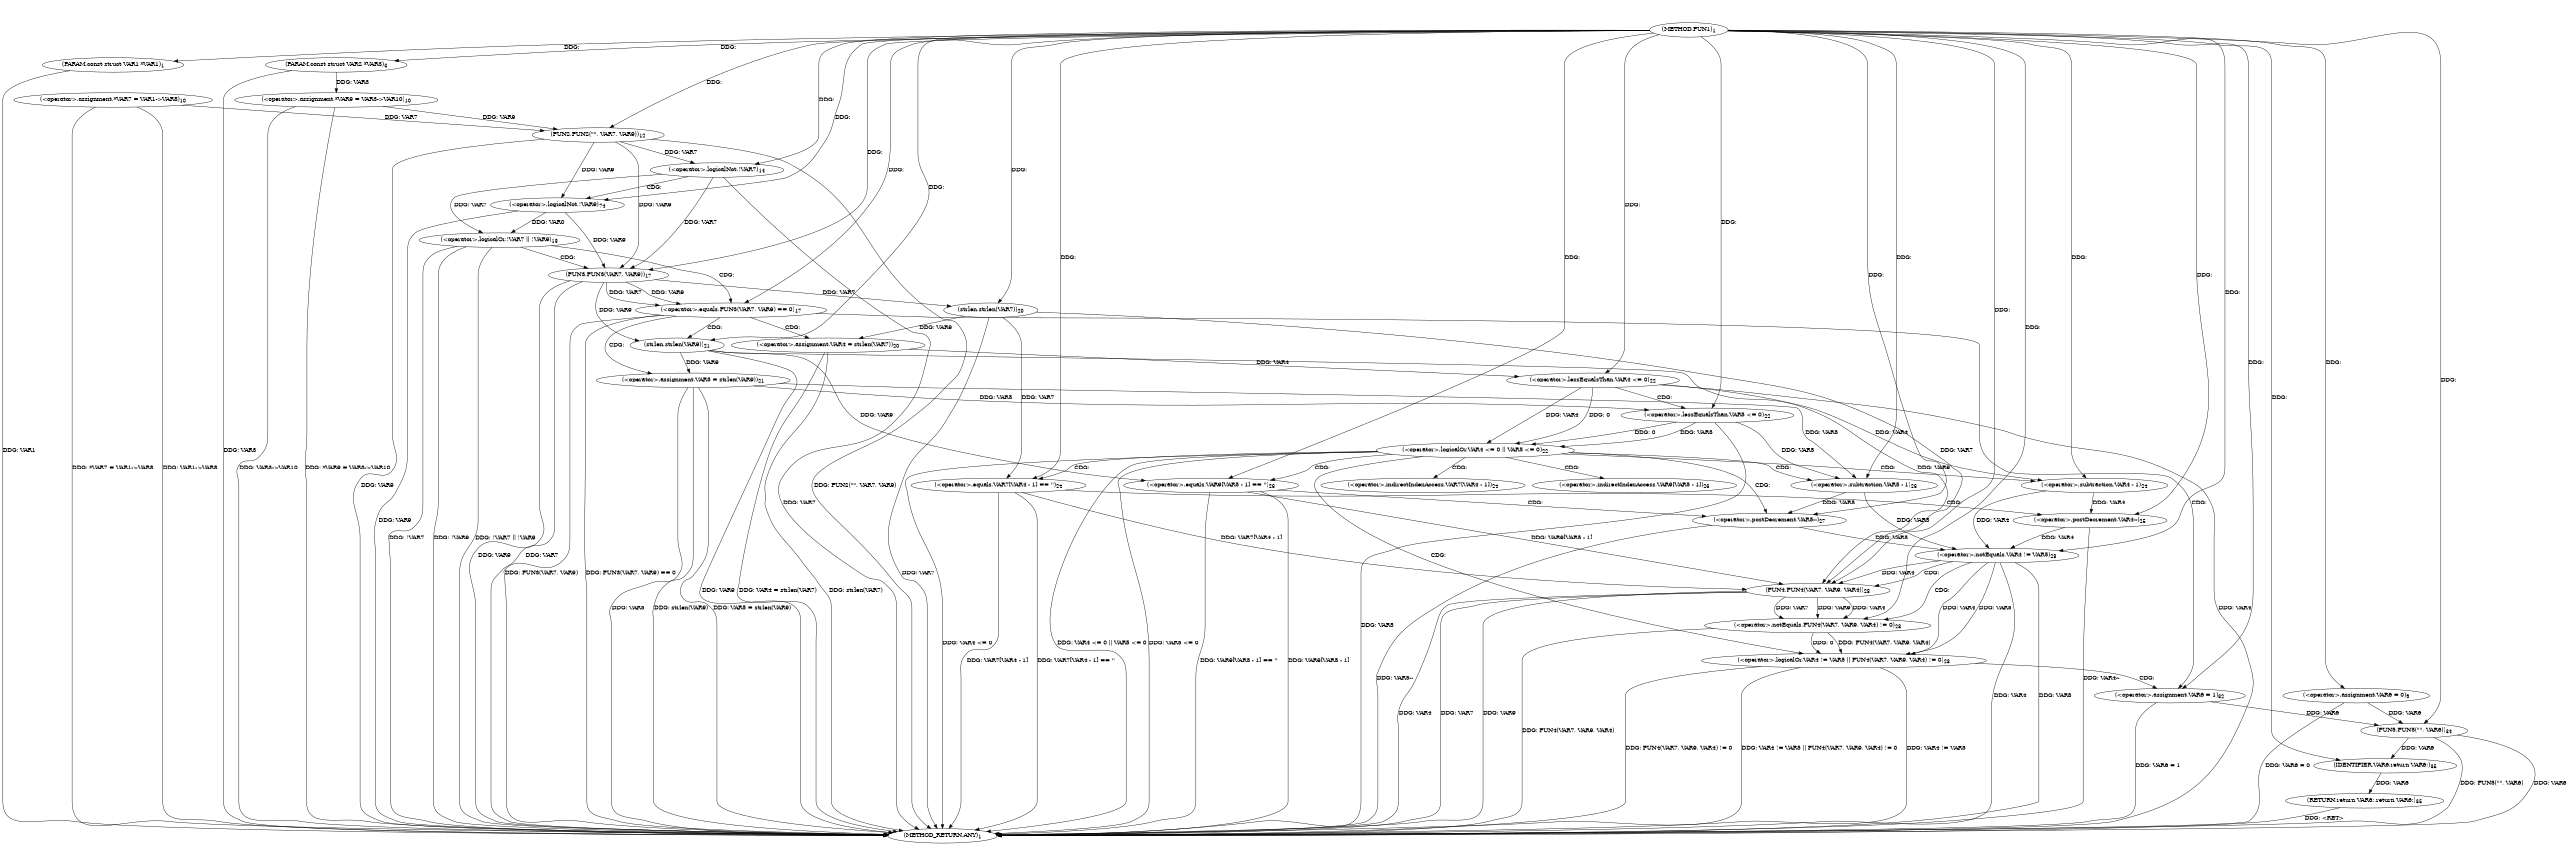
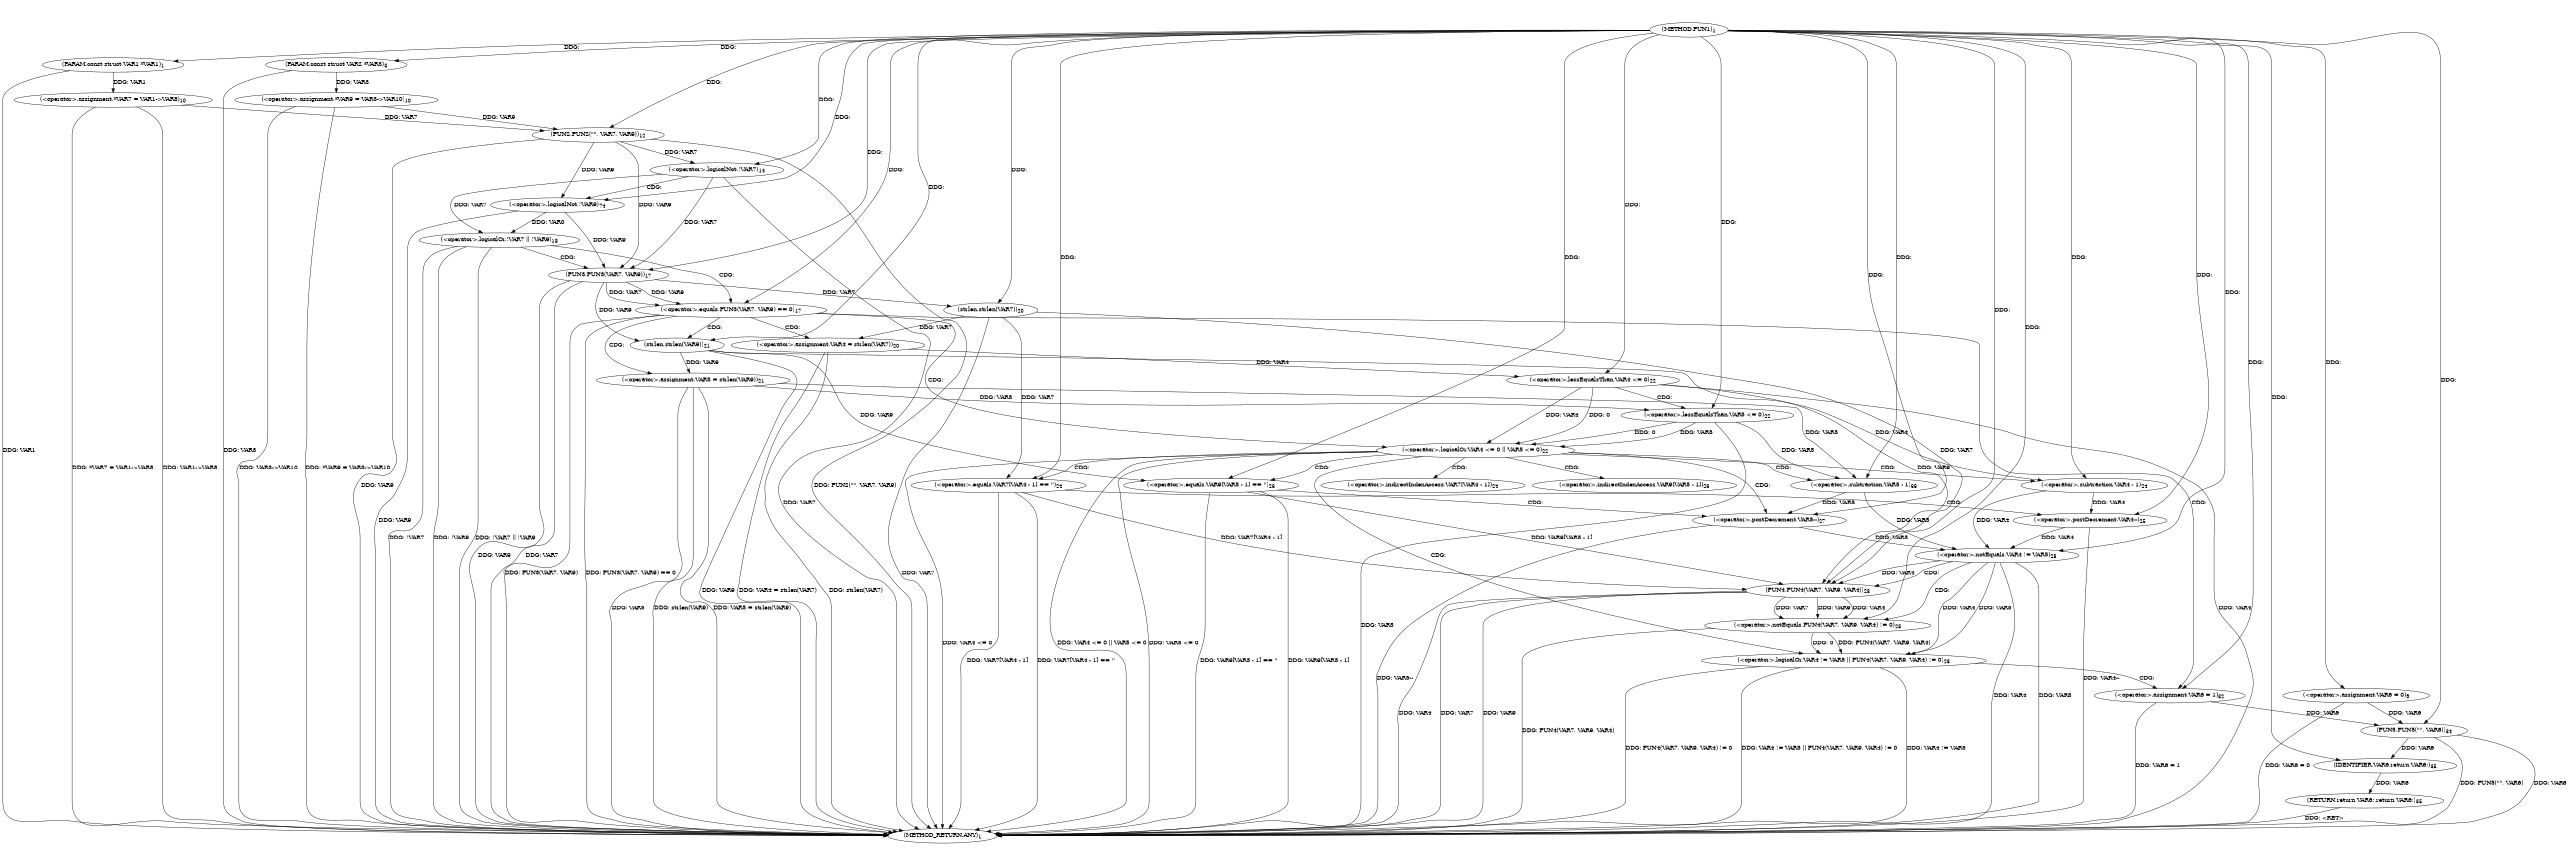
none -> (113, 80)
(936, 328) -> (936, 328)
none -> (1048, 422)
(1914, 485) -> (1914, 485)
